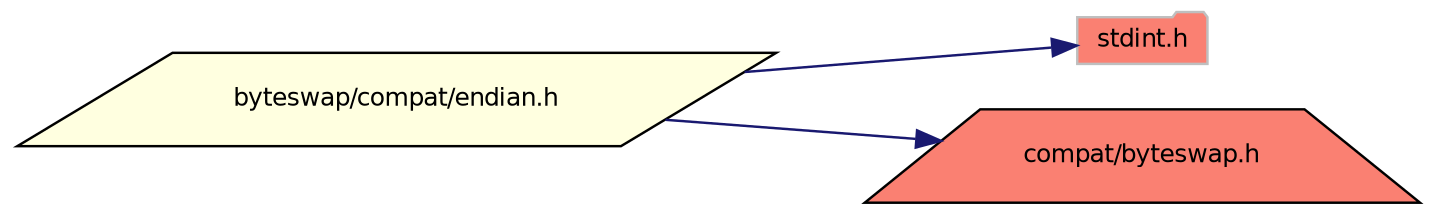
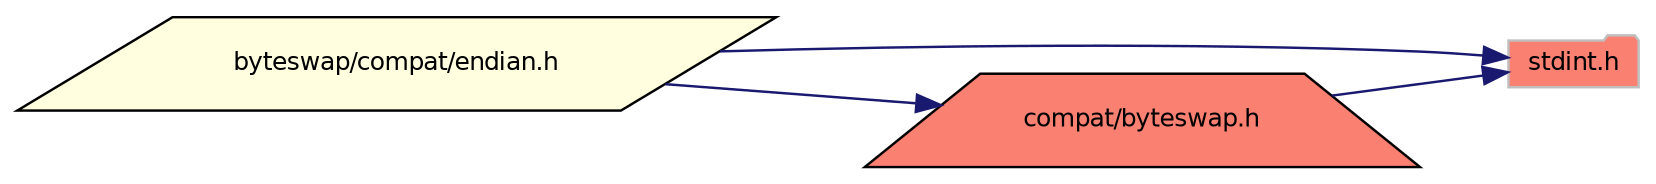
none -> (1408, 86)
